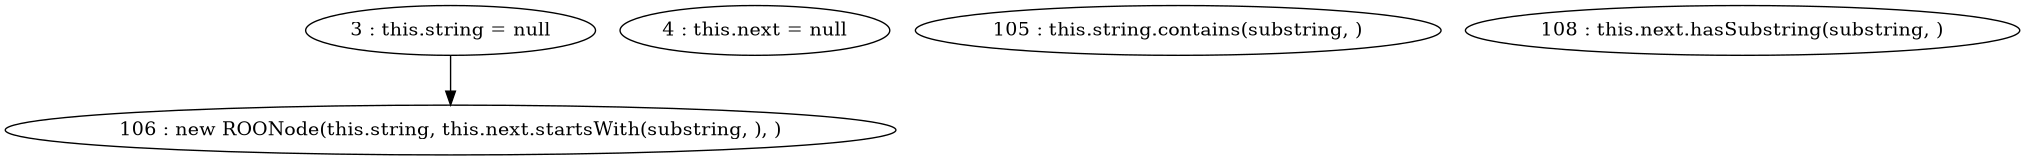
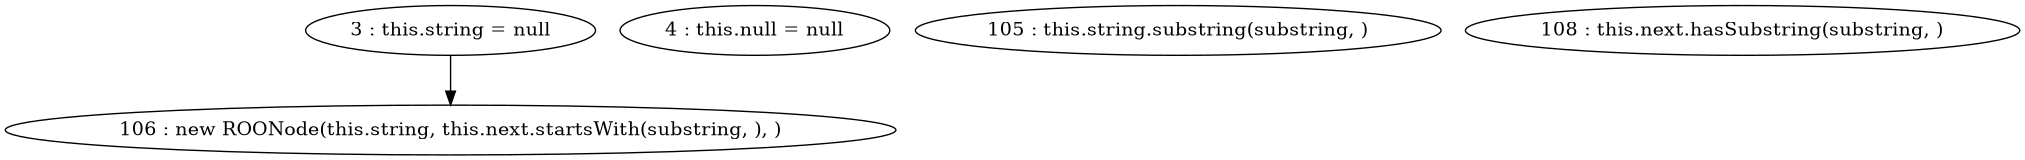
(755, 30) -> (755, 30)
(1178, 30) -> (1178, 30)
